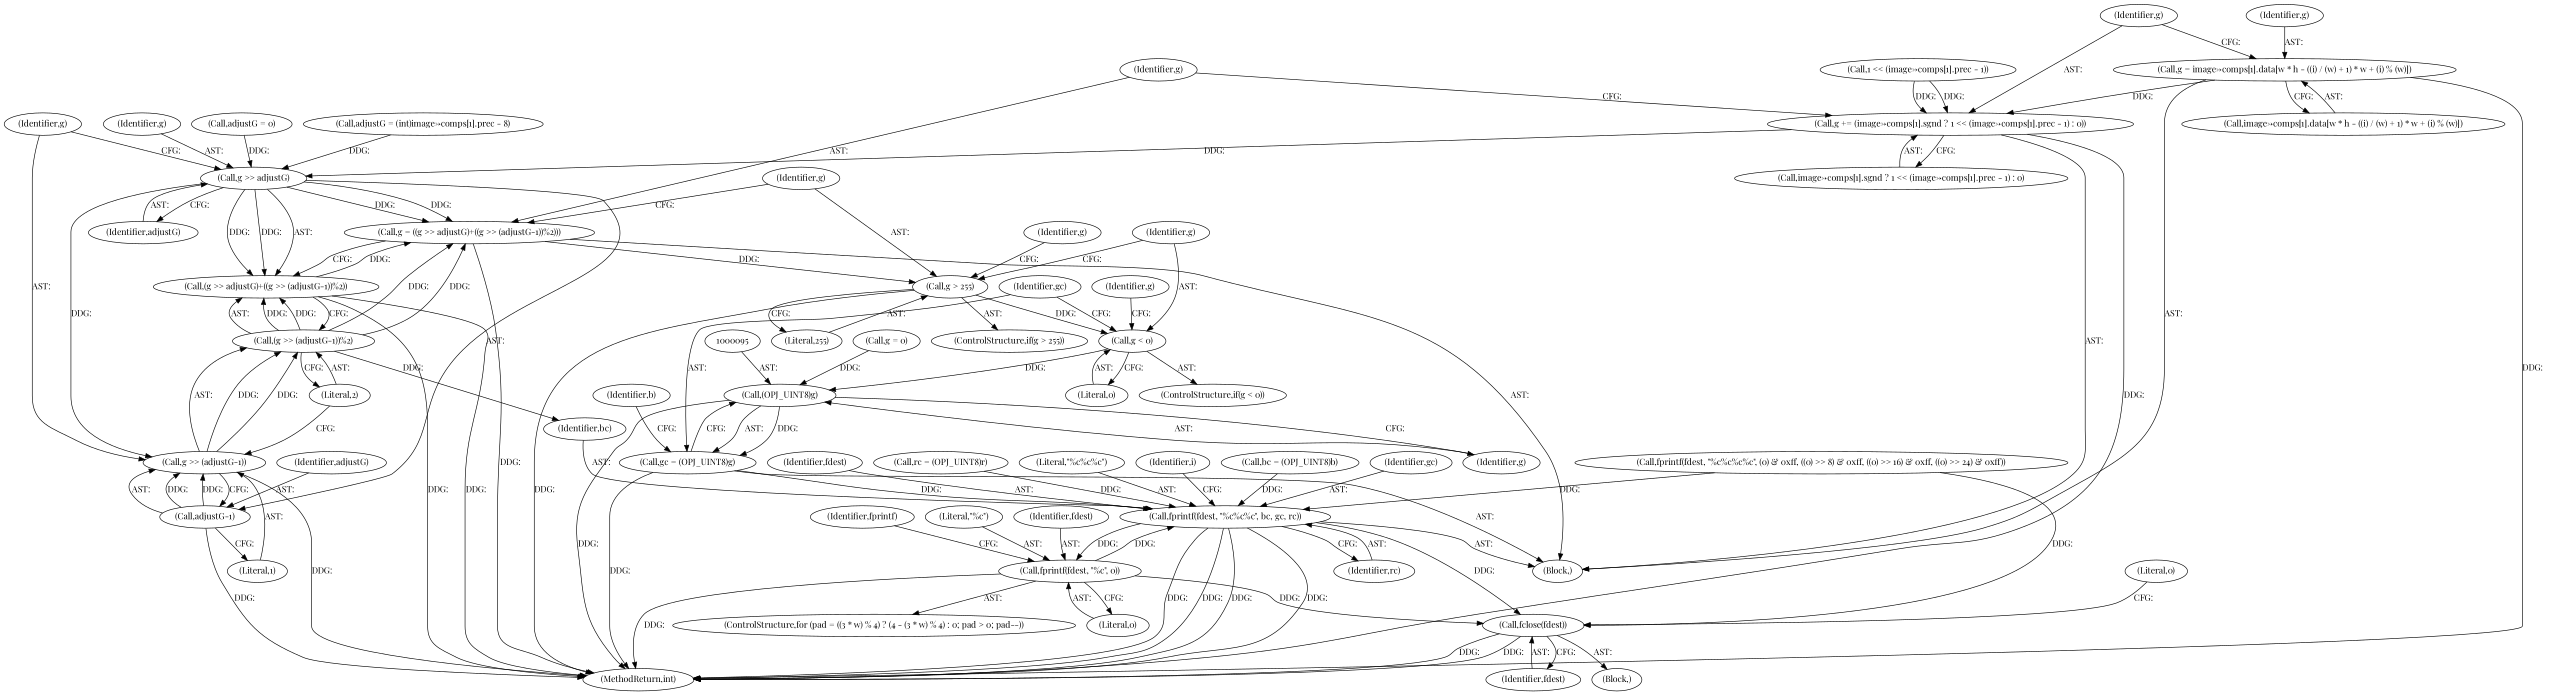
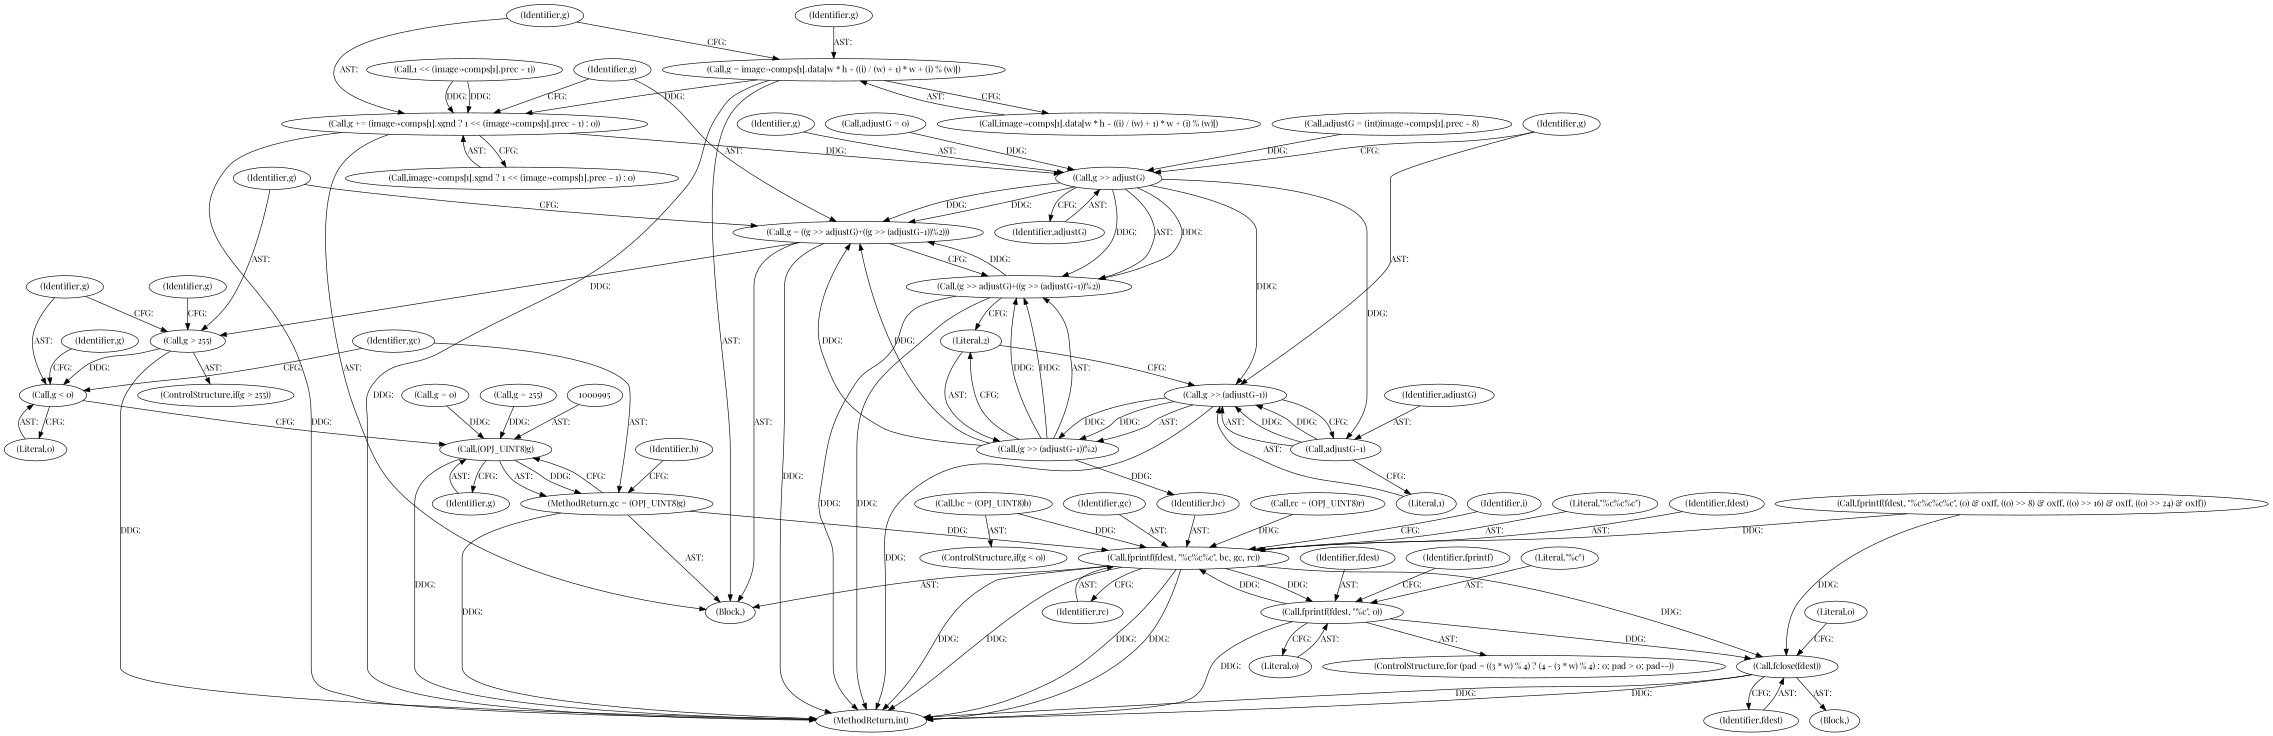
(327, 309) -> (988, 310)
(497, 341) -> (1378, 314)
(733, 341) -> (595, 395)
(807, 341) -> none
(1169, 366) -> (988, 528)
(1037, 368) -> (287, 422)
none -> (518, 395)
(688, 463) -> (617, 504)
(355, 665) -> none
